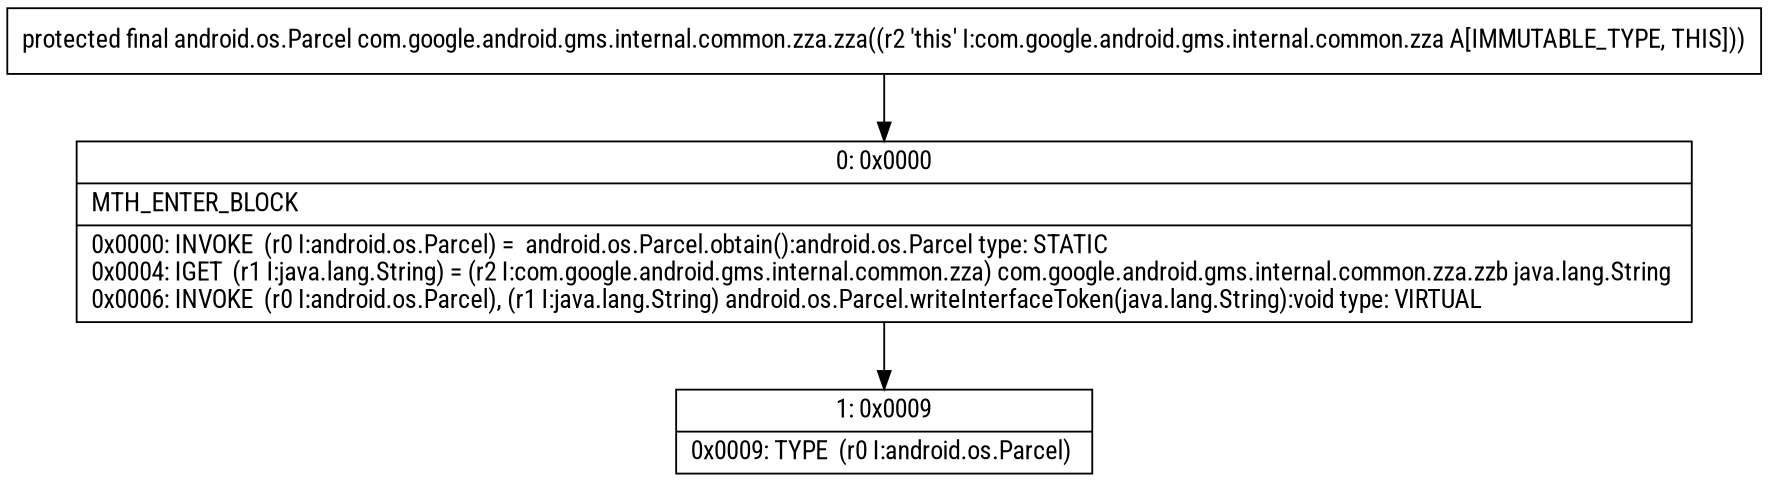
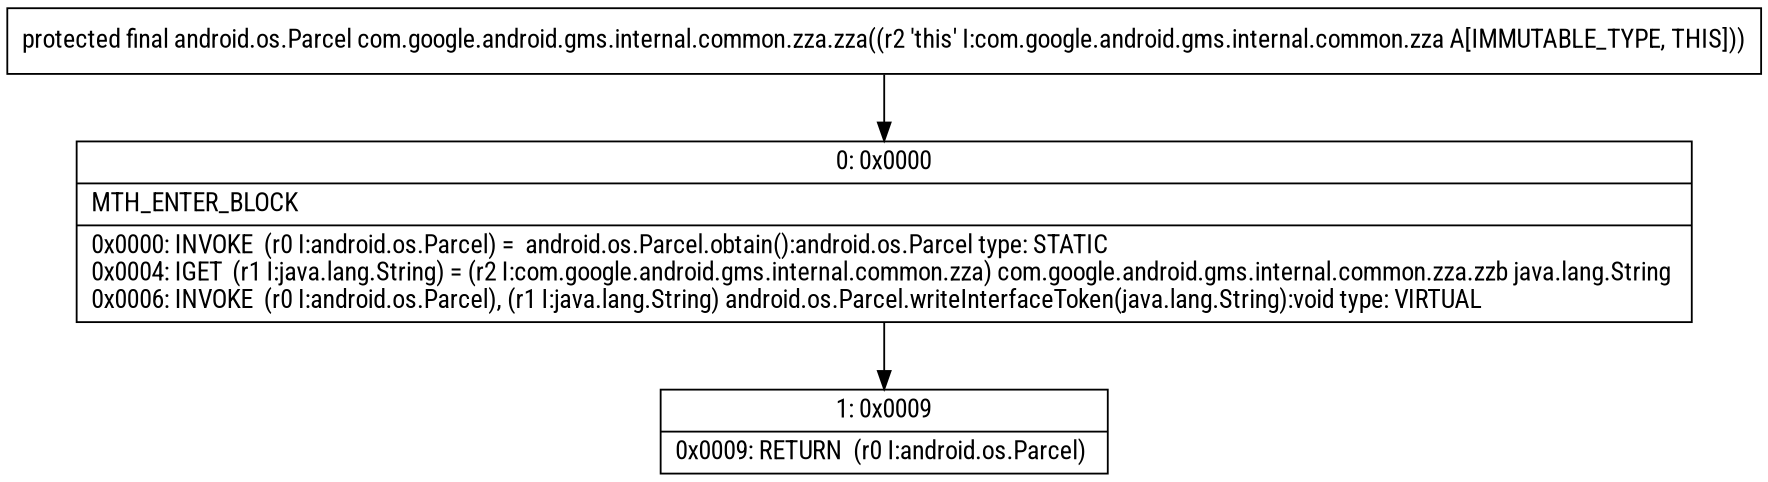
(884, 452) -> (884, 452)
